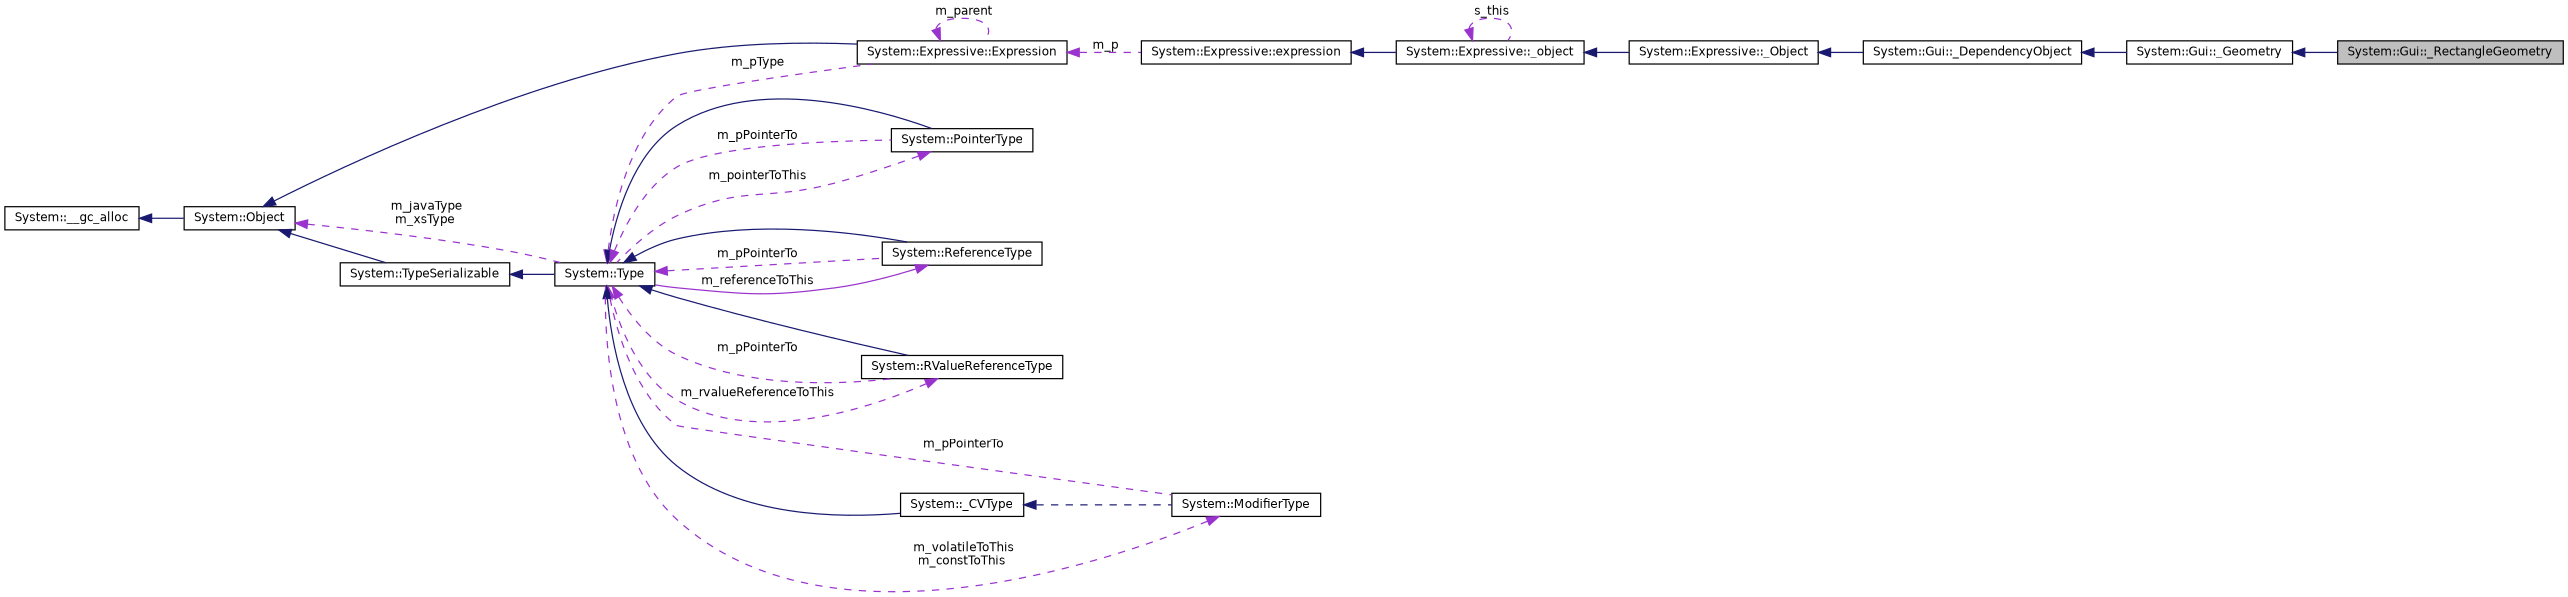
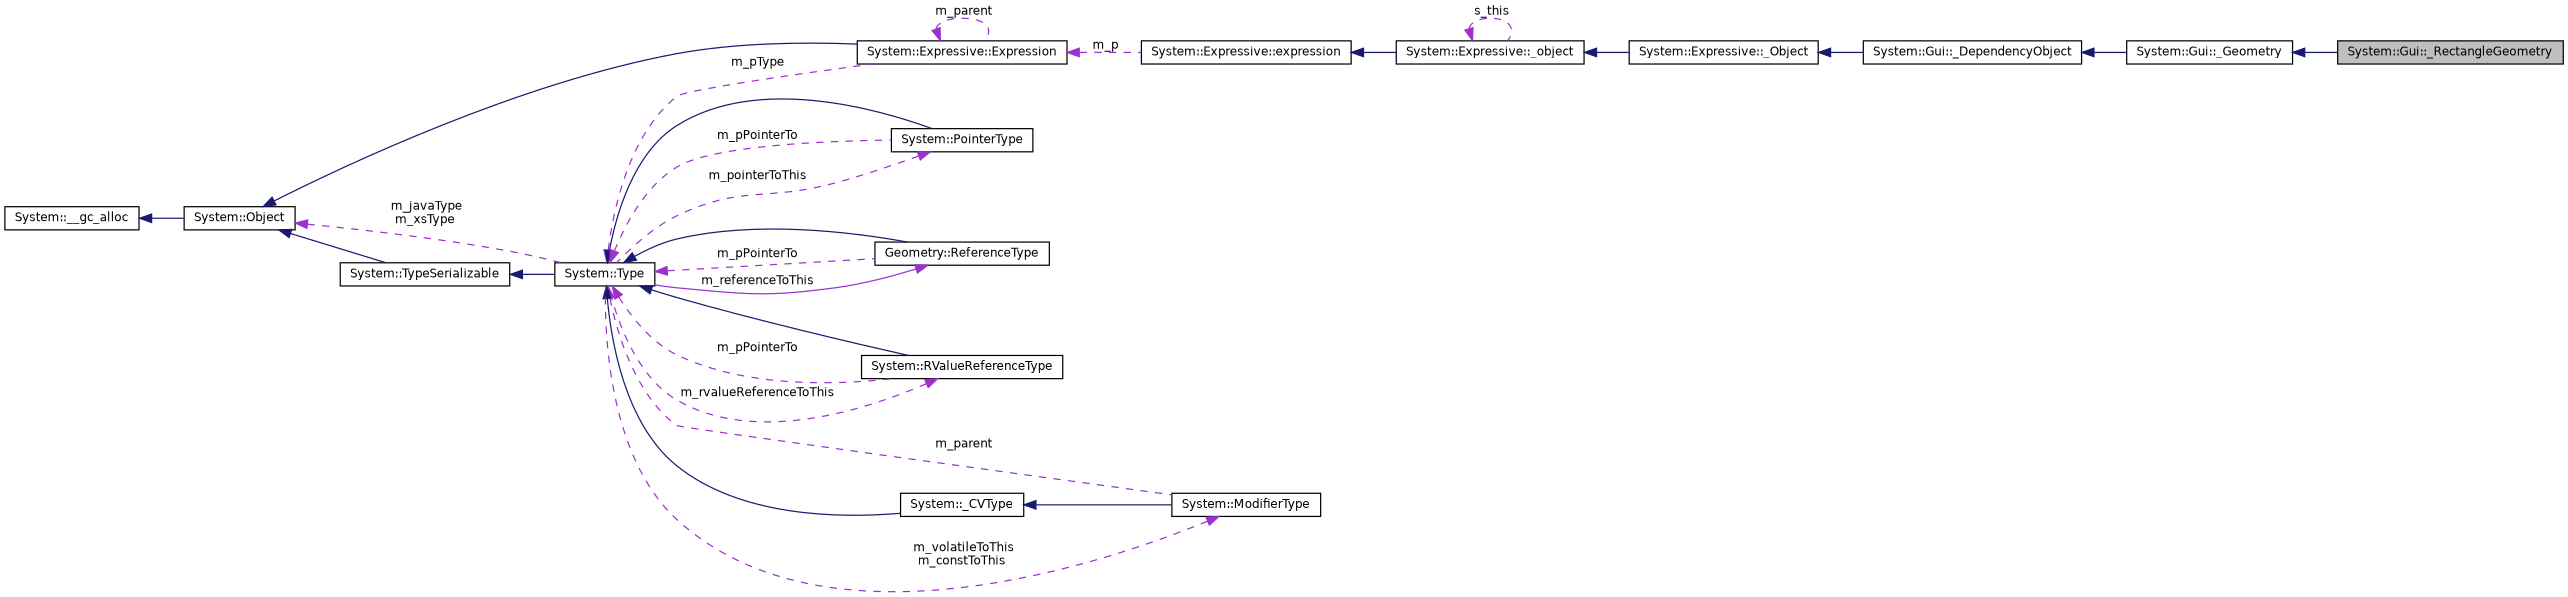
(962, 254) -> (962, 254)
(962, 444) -> (962, 444)
(1104, 505) -> (1104, 505)
